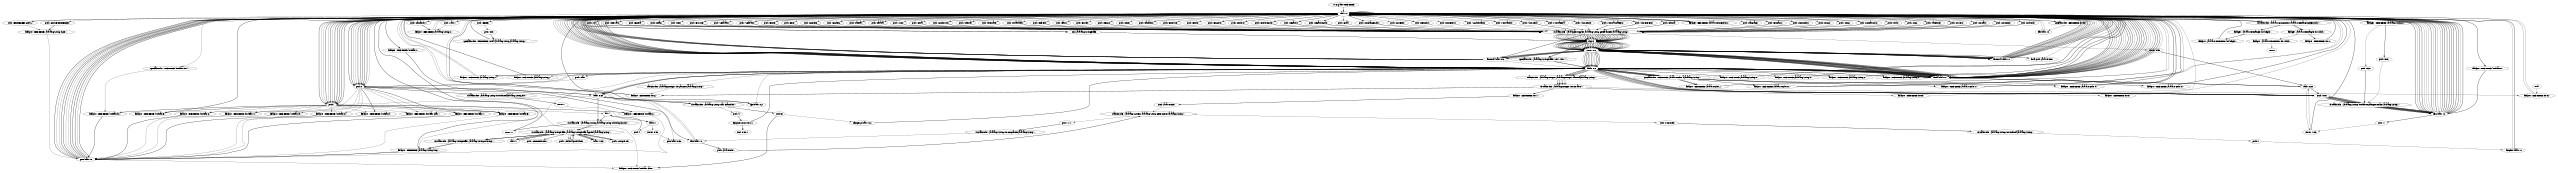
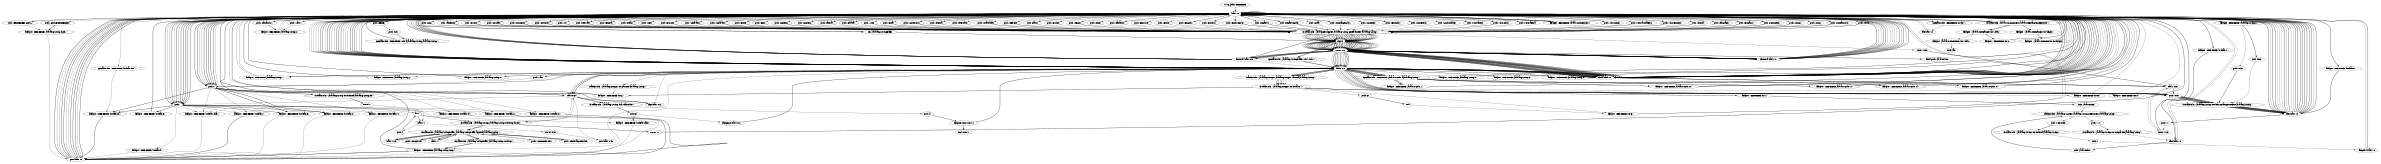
(2272, 50) -> (1951, 50)
none -> (1365, 96)
(369, 99) -> (161, 100)
(354, 164) -> (366, 156)
